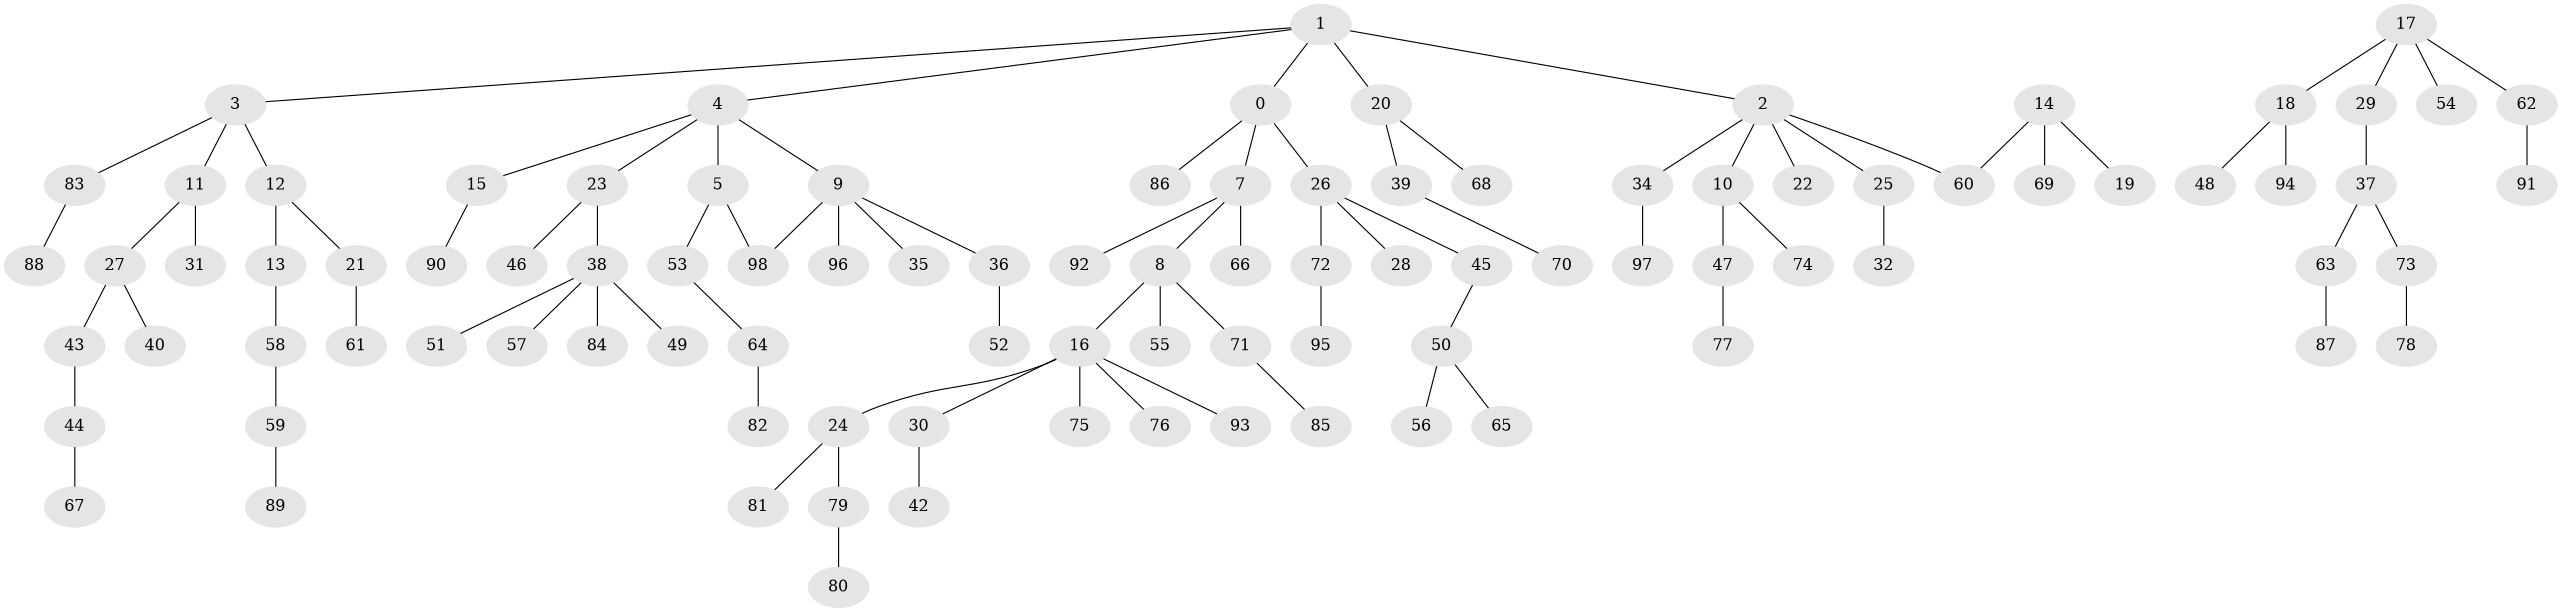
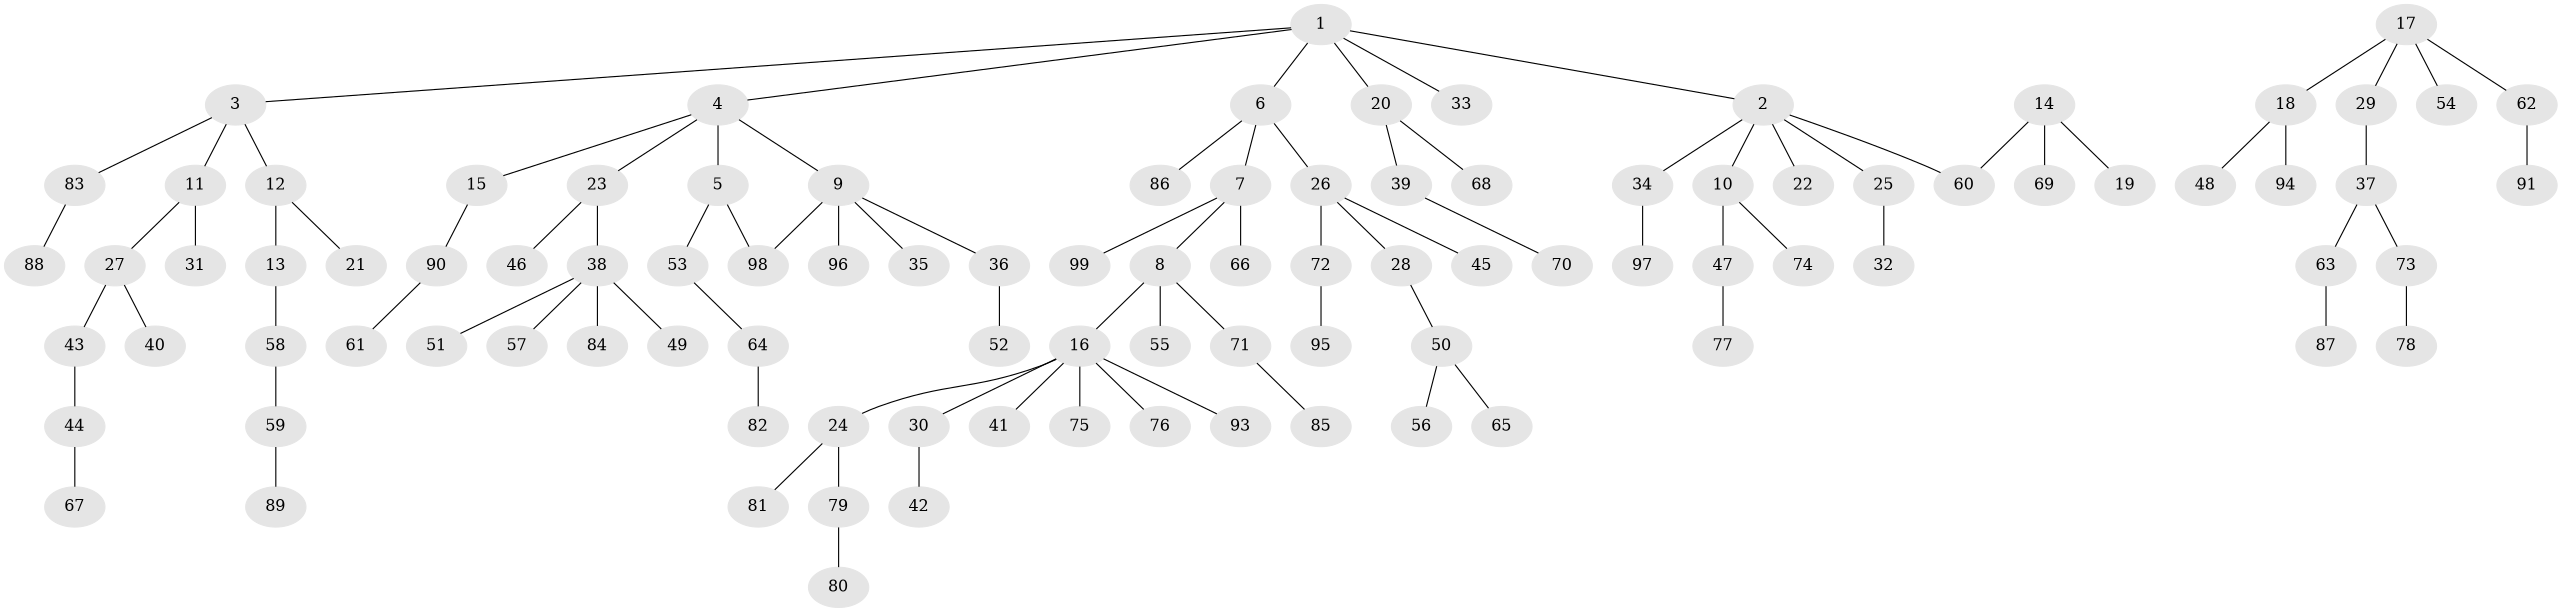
(1261, 105) -> (1261, 105)
none -> (1462, 105)
(1080, 266) -> (1080, 266)
(356, 306) -> (397, 306)
(1462, 306) -> (1422, 306)
none -> (999, 427)
